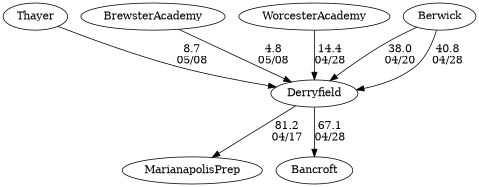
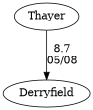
(153, 17) -> none
(314, 17) -> none
(440, 17) -> none
(192, 170) -> none
(314, 170) -> none
